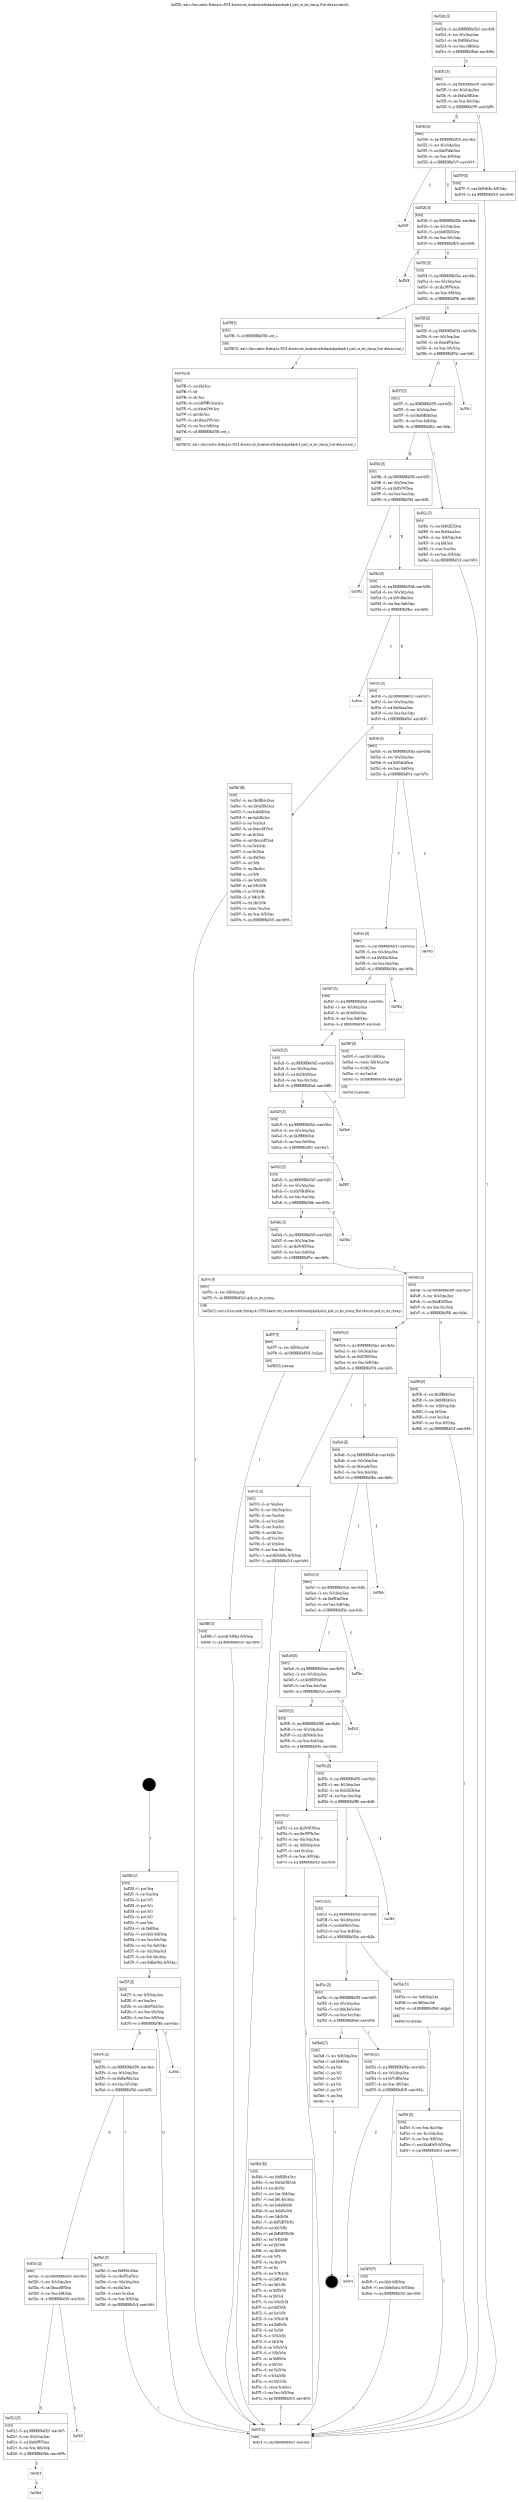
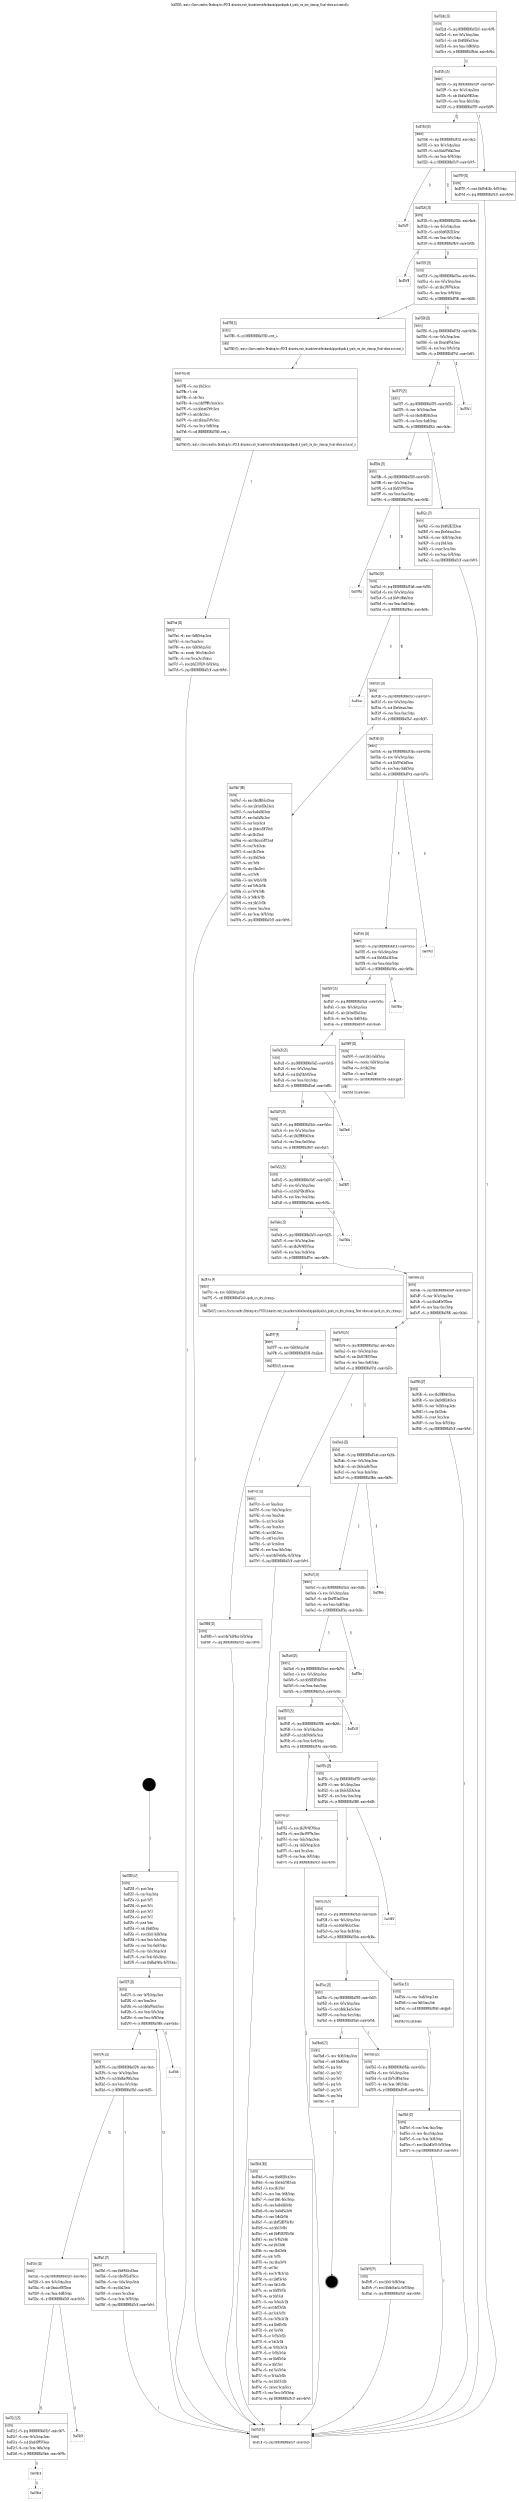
none -> (197, 647)
(348, 2282) -> none
